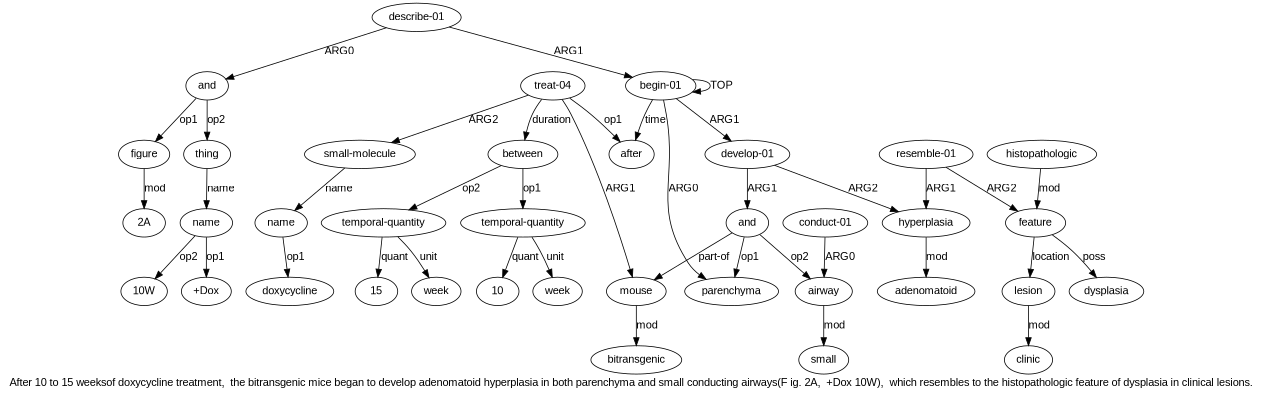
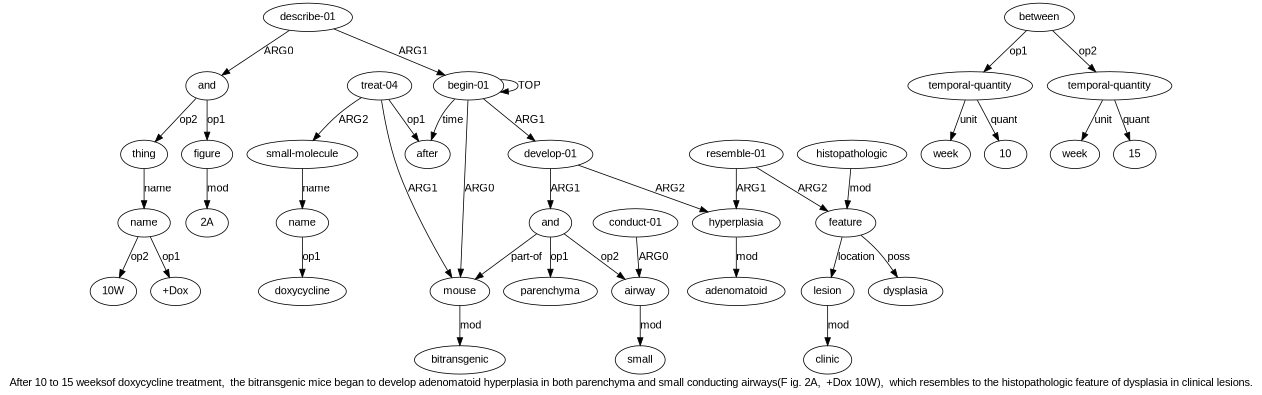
(532, 115) -> none
(668, 192) -> (464, 185)
